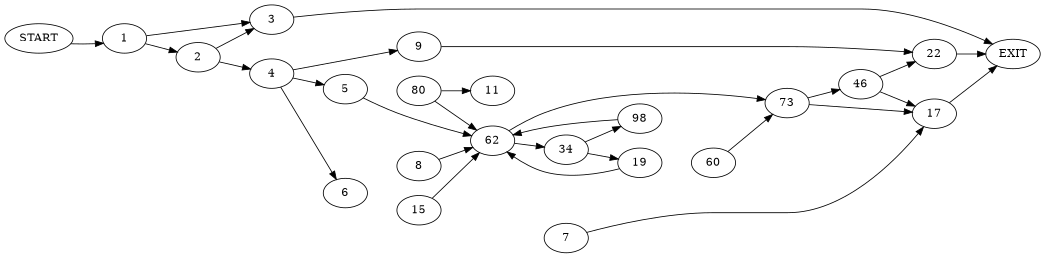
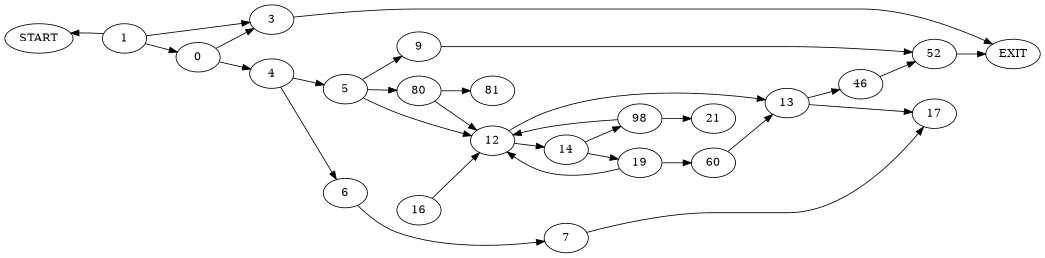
(83, 44) -> (91, 33)
(934, 54) -> (934, 54)
(198, 57) -> (198, 57)
(341, 61) -> (379, 70)
(970, 87) -> none
none -> (378, 90)
(493, 91) -> (493, 91)
(894, 97) -> none
(787, 103) -> (787, 103)
none -> (713, 119)
(493, 141) -> (493, 141)
(566, 150) -> (566, 150)
none -> (673, 163)
(419, 166) -> none
(419, 210) -> (419, 210)
none -> (442, 243)
